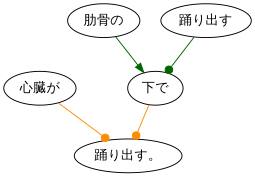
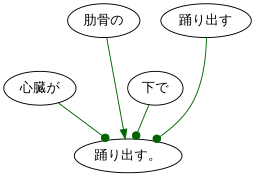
(127, 51) -> (115, 83)
(183, 52) -> (197, 94)
(143, 118) -> (143, 118)
(80, 119) -> (80, 119)
